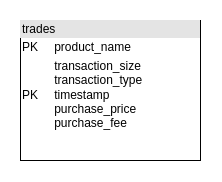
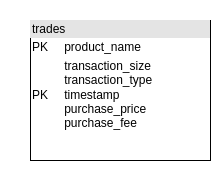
(111, 91) -> (121, 91)
